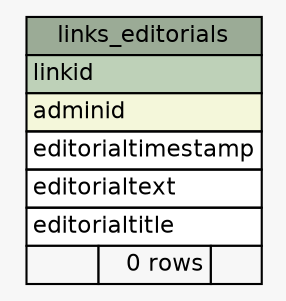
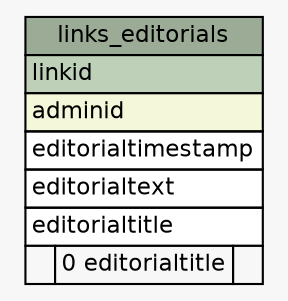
(165, 264) -> (144, 264)
